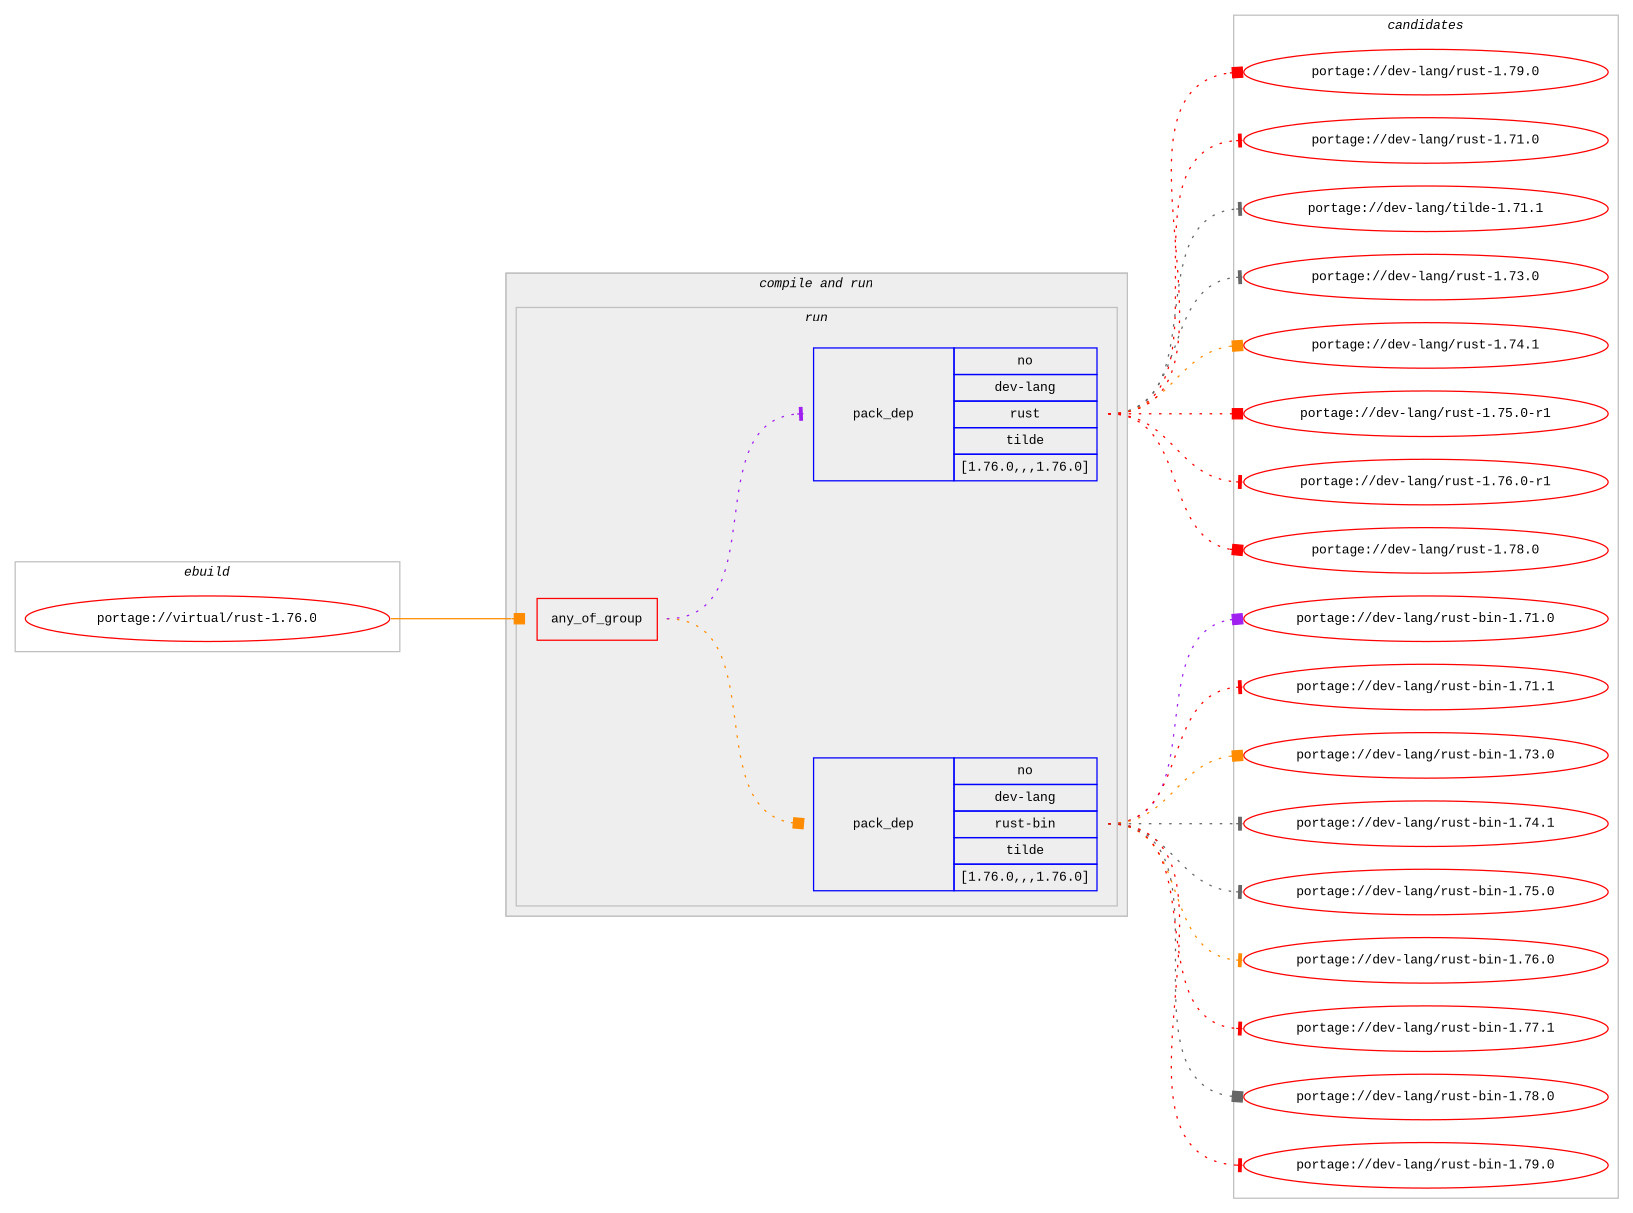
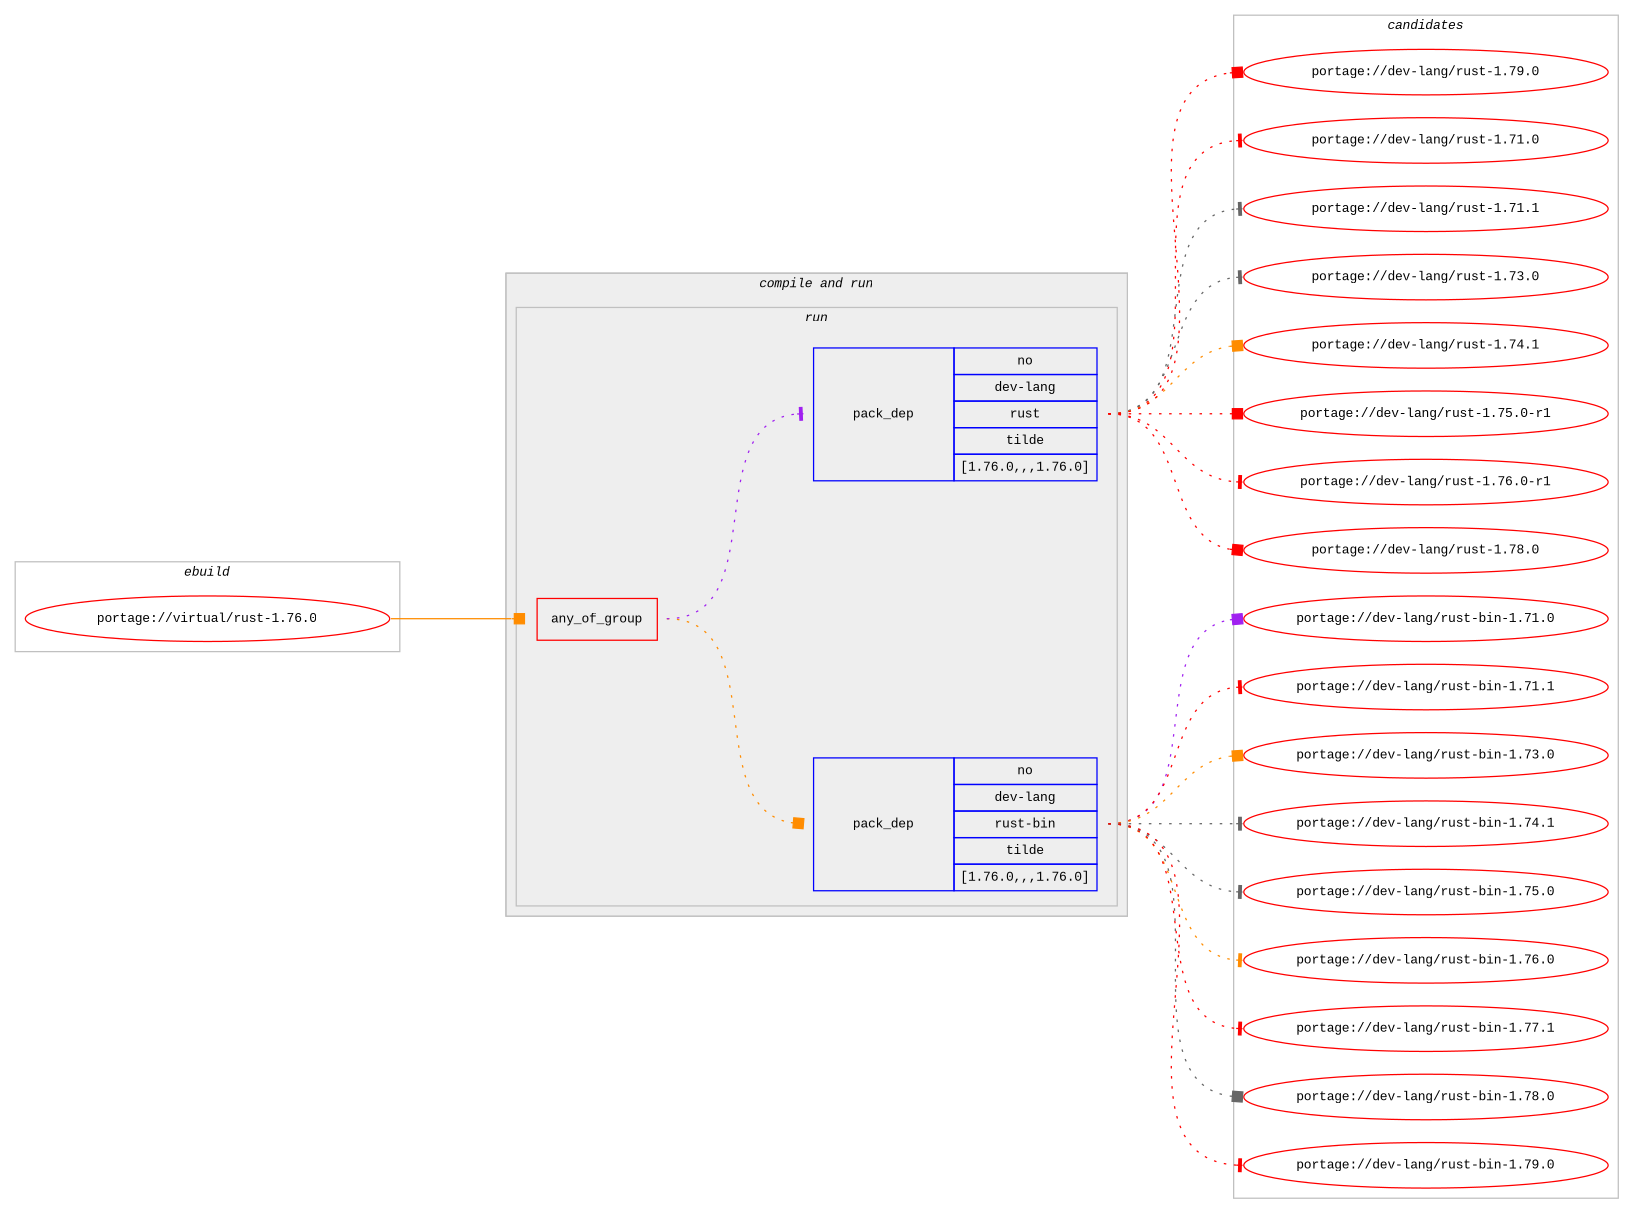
(1426, 209) -> (1426, 209)
